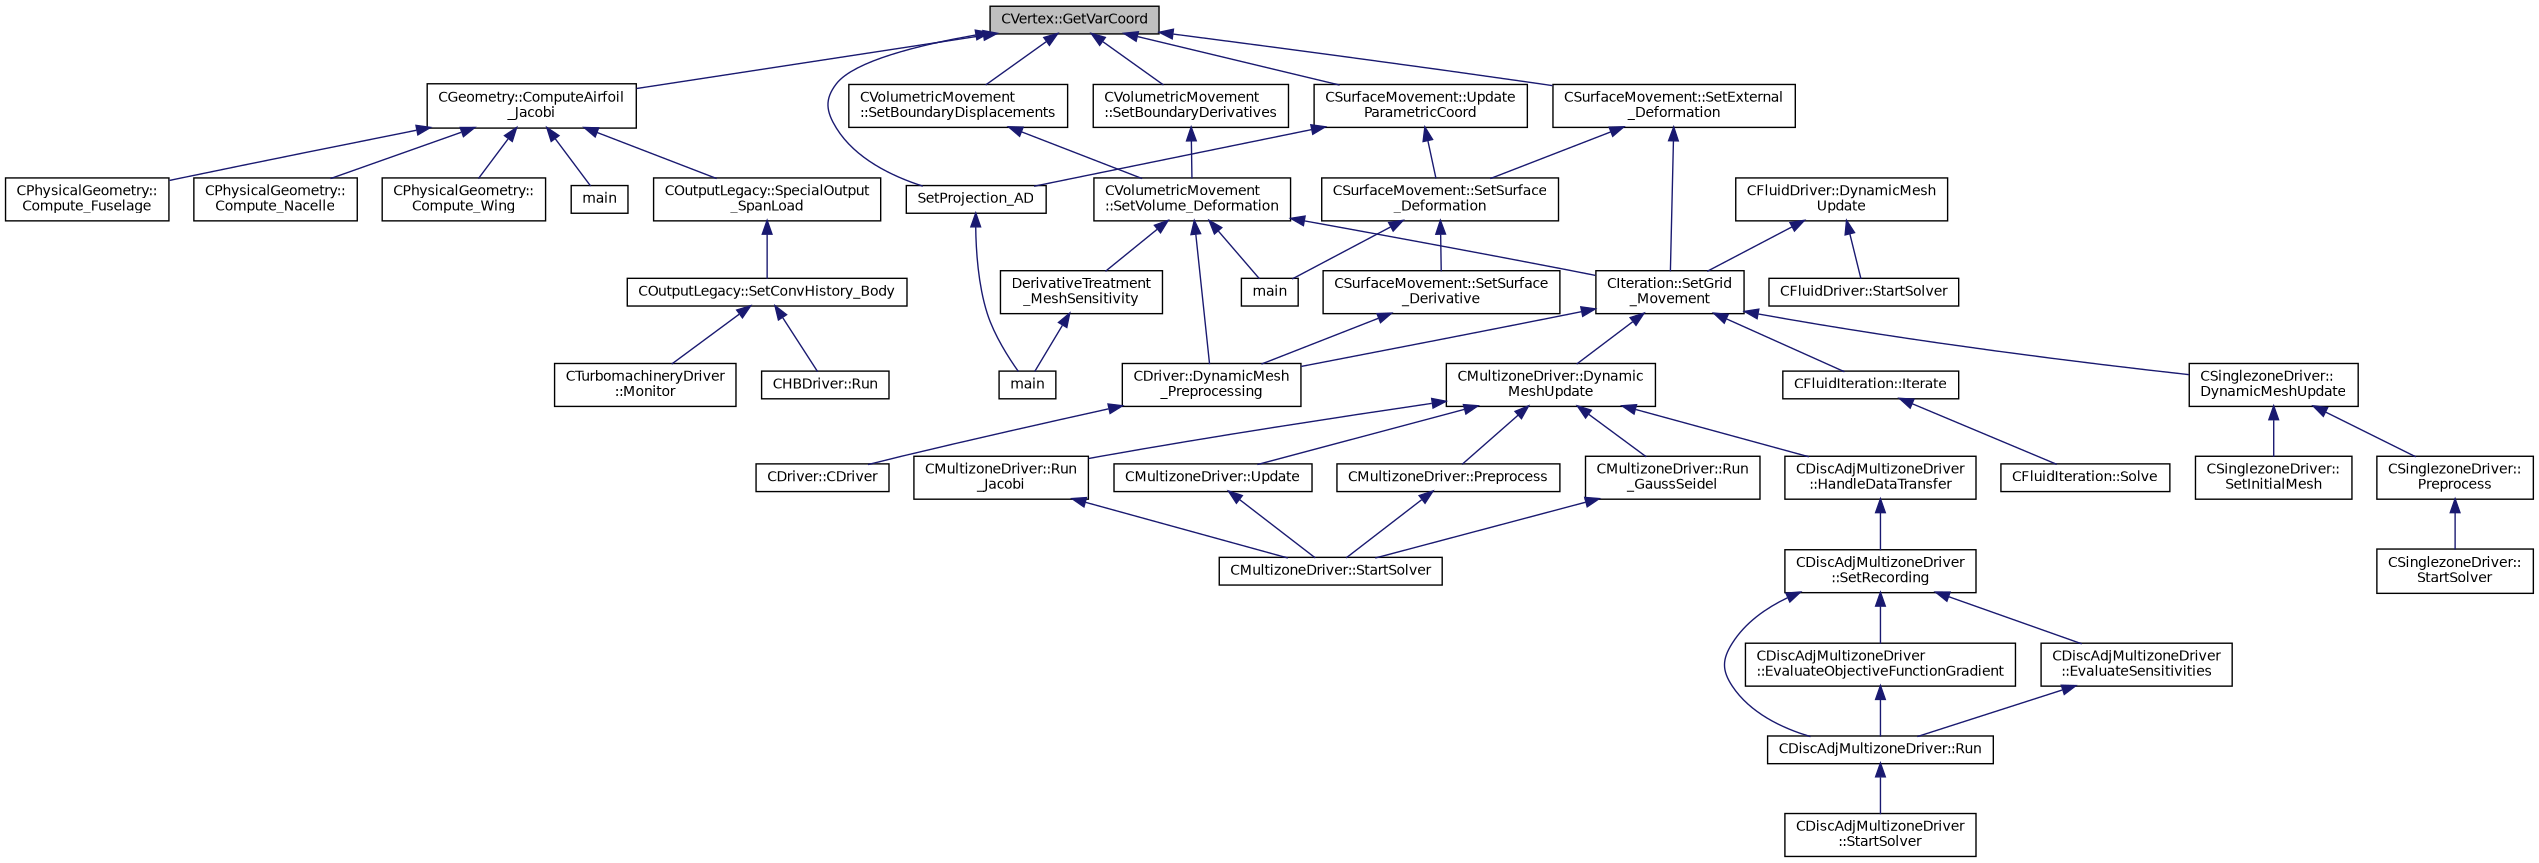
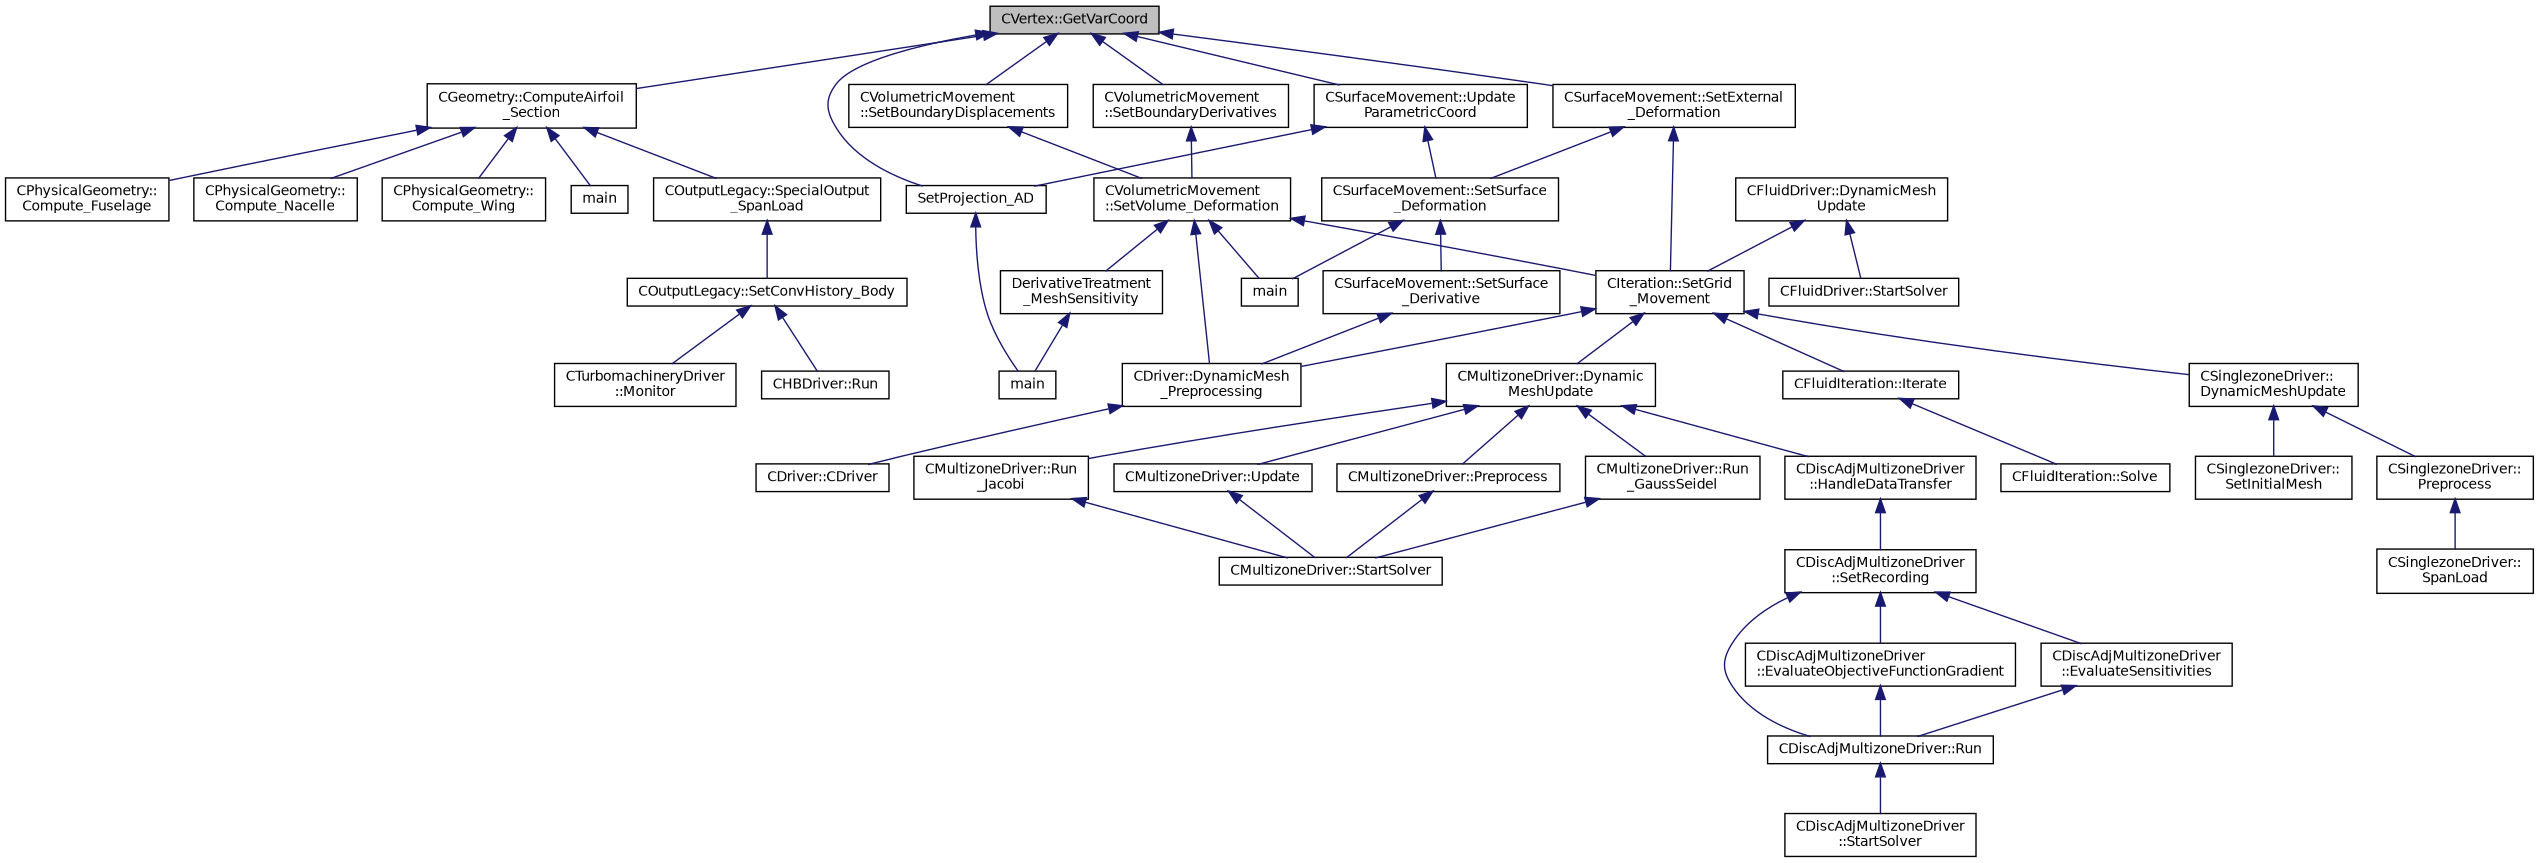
(532, 106) -> (532, 106)
(2455, 571) -> (2455, 571)
